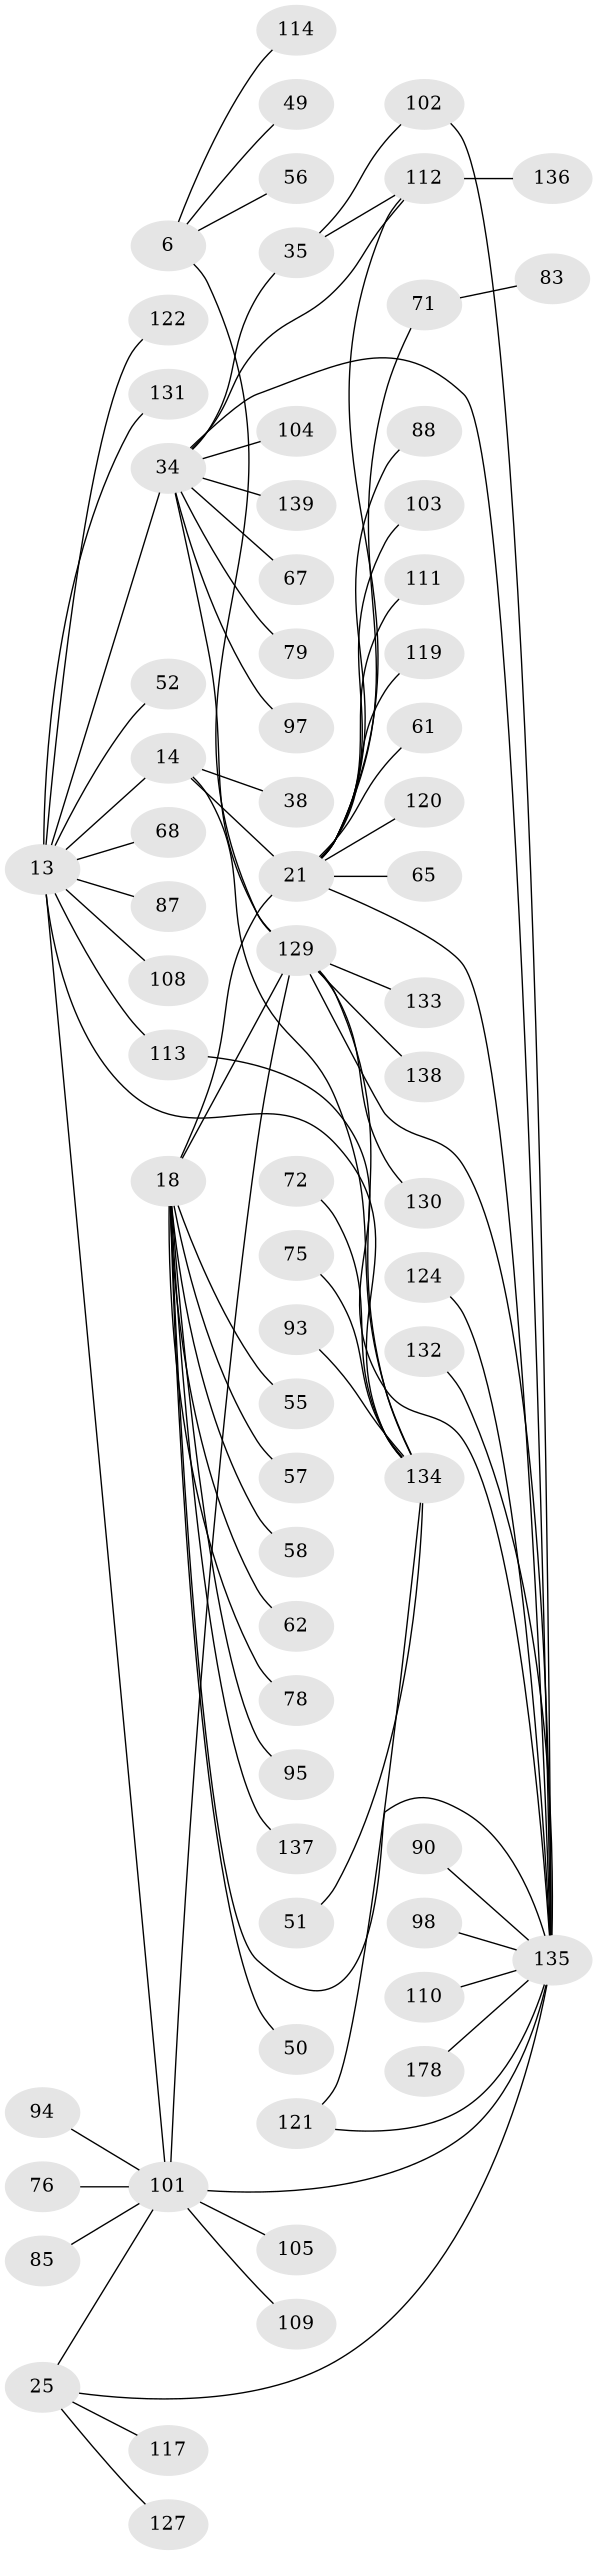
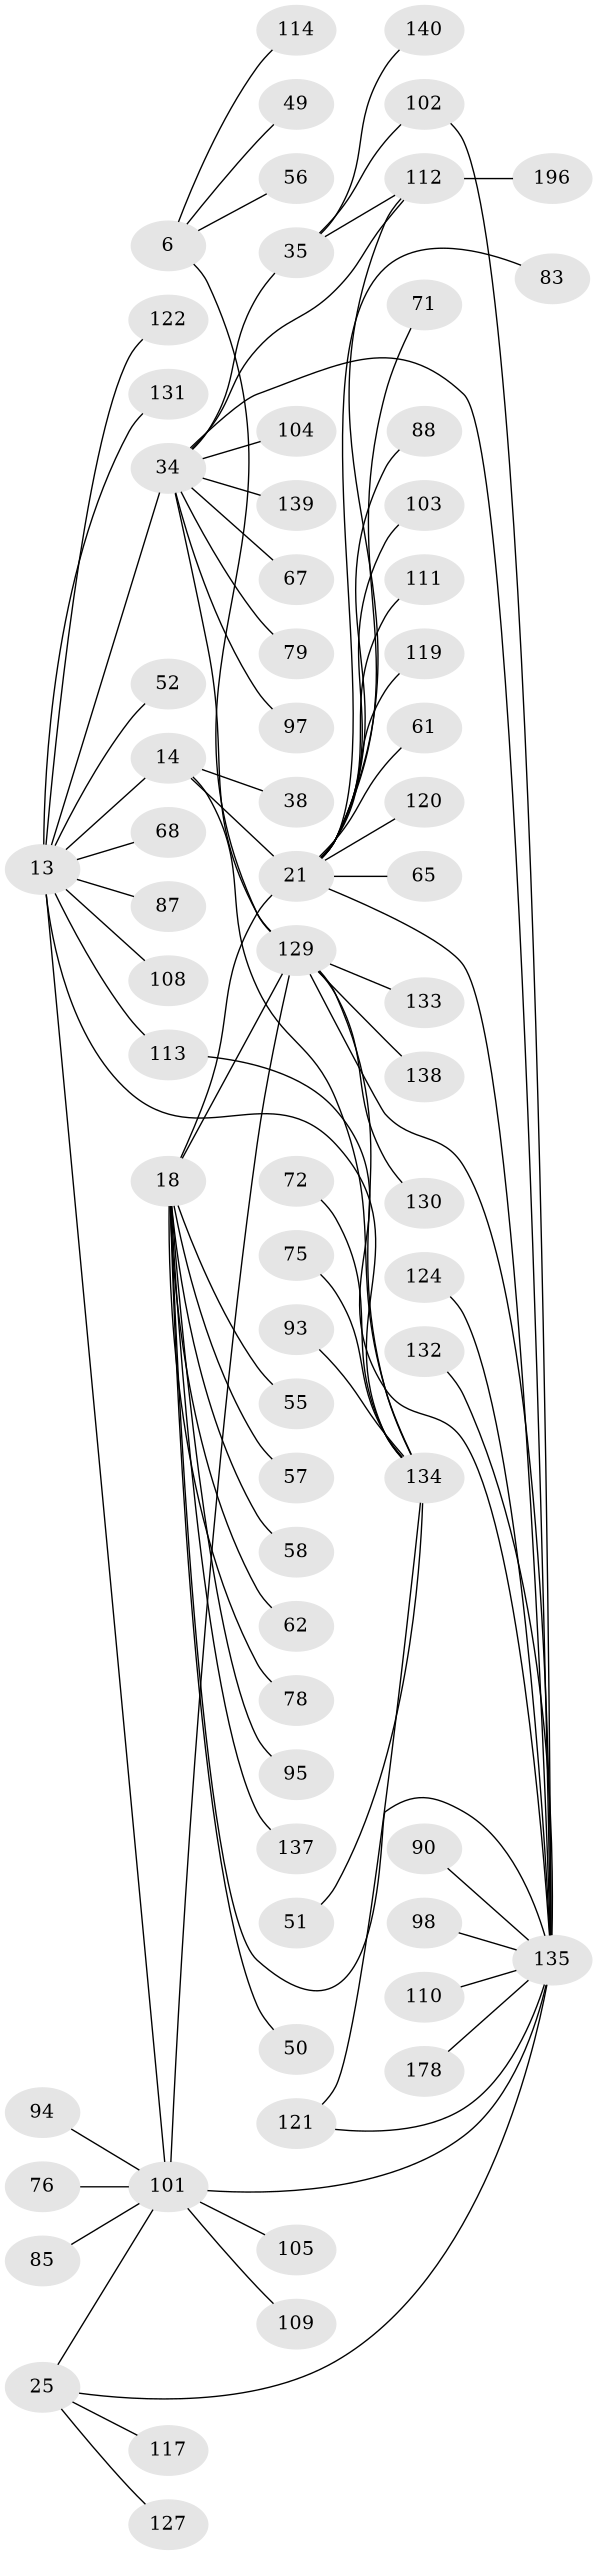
none -> (424, 30)
(552, 179) -> (552, 179)
(484, 293) -> (344, 491)
